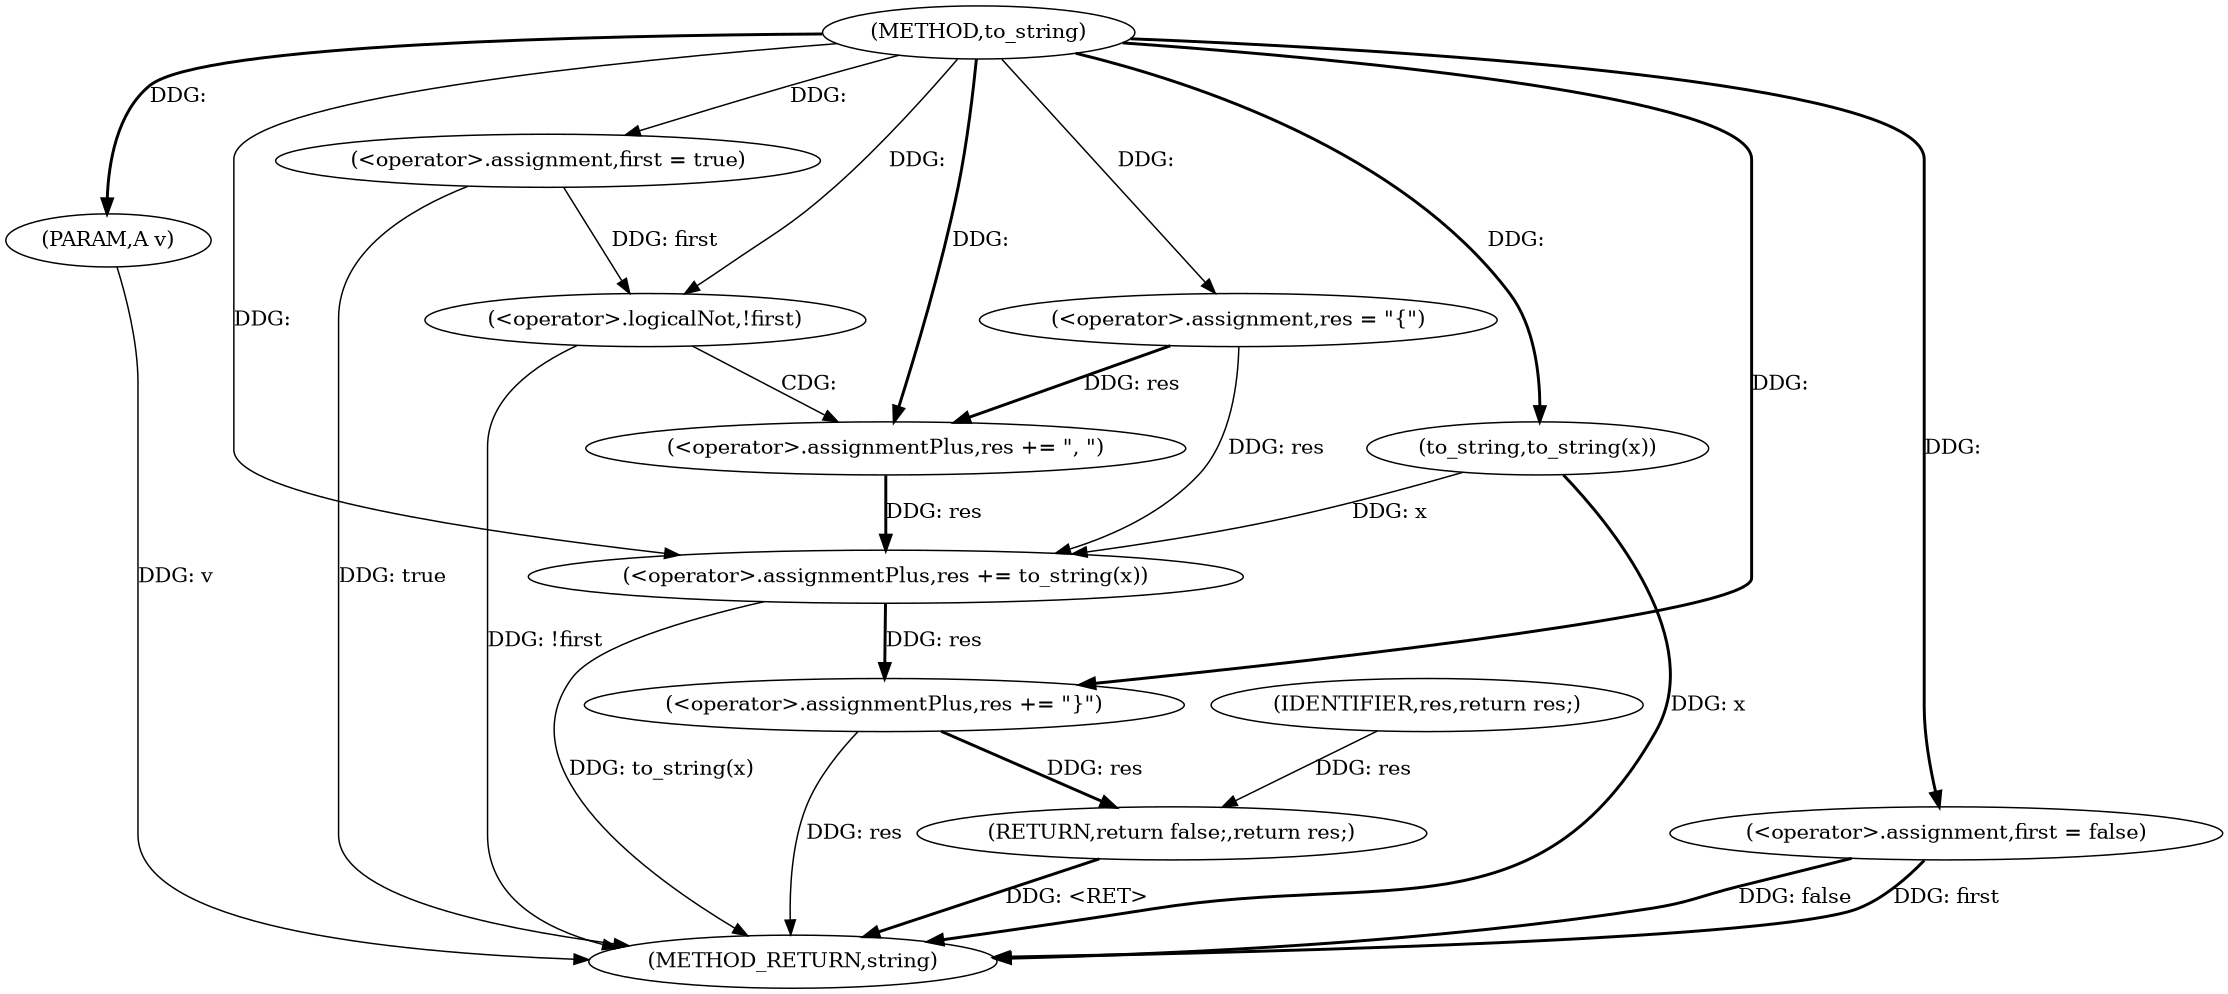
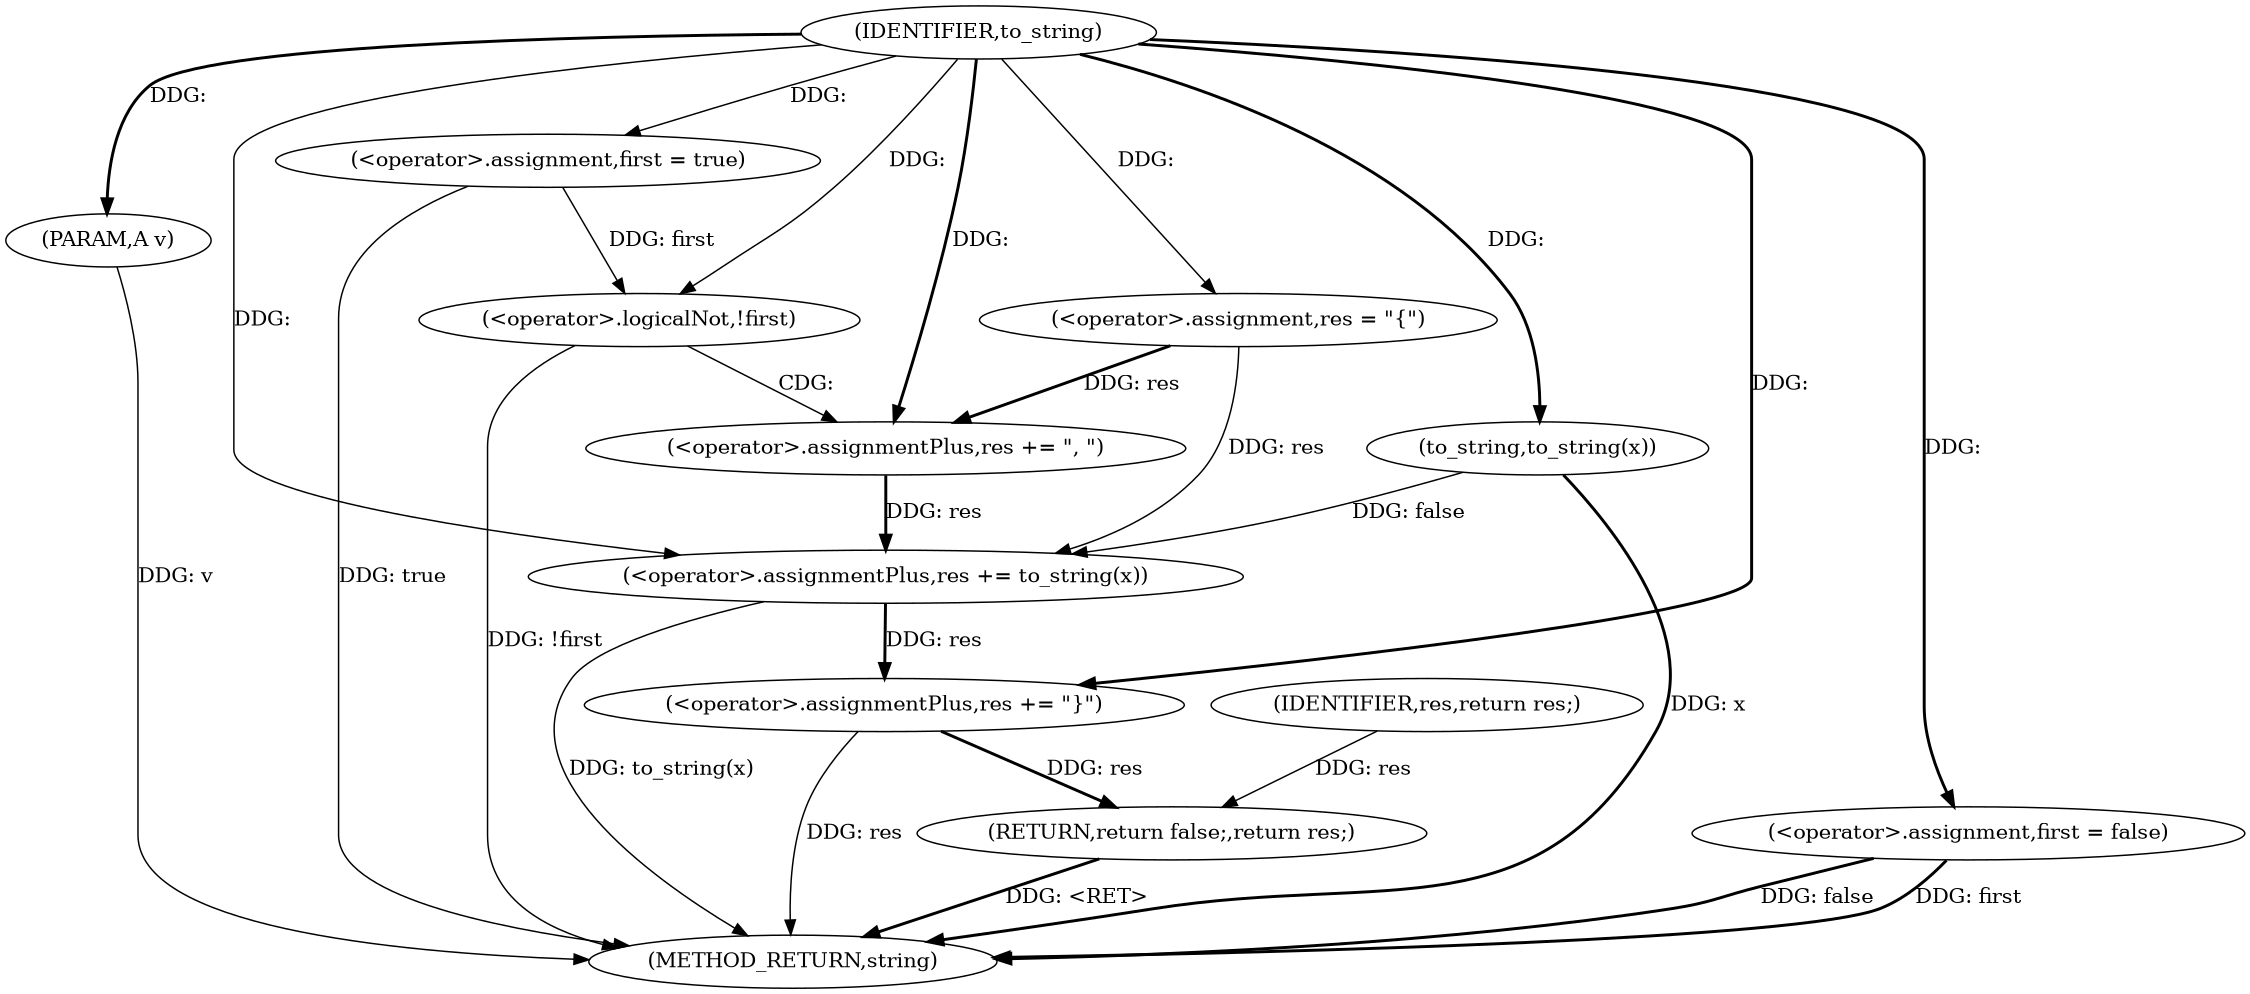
(979, 32) -> (979, 32)
(1390, 513) -> (1409, 513)
